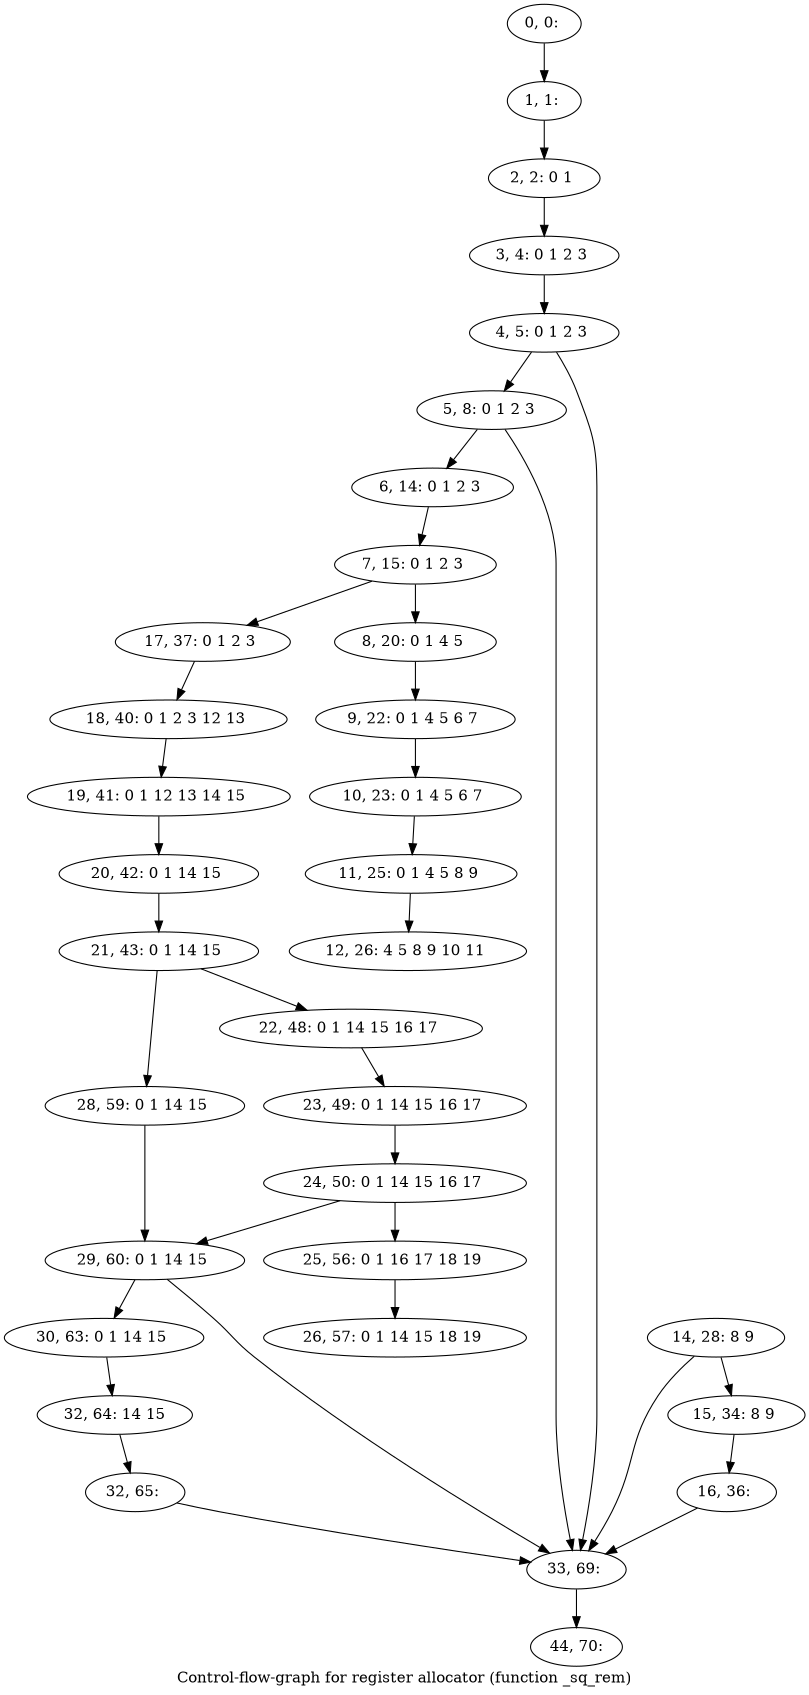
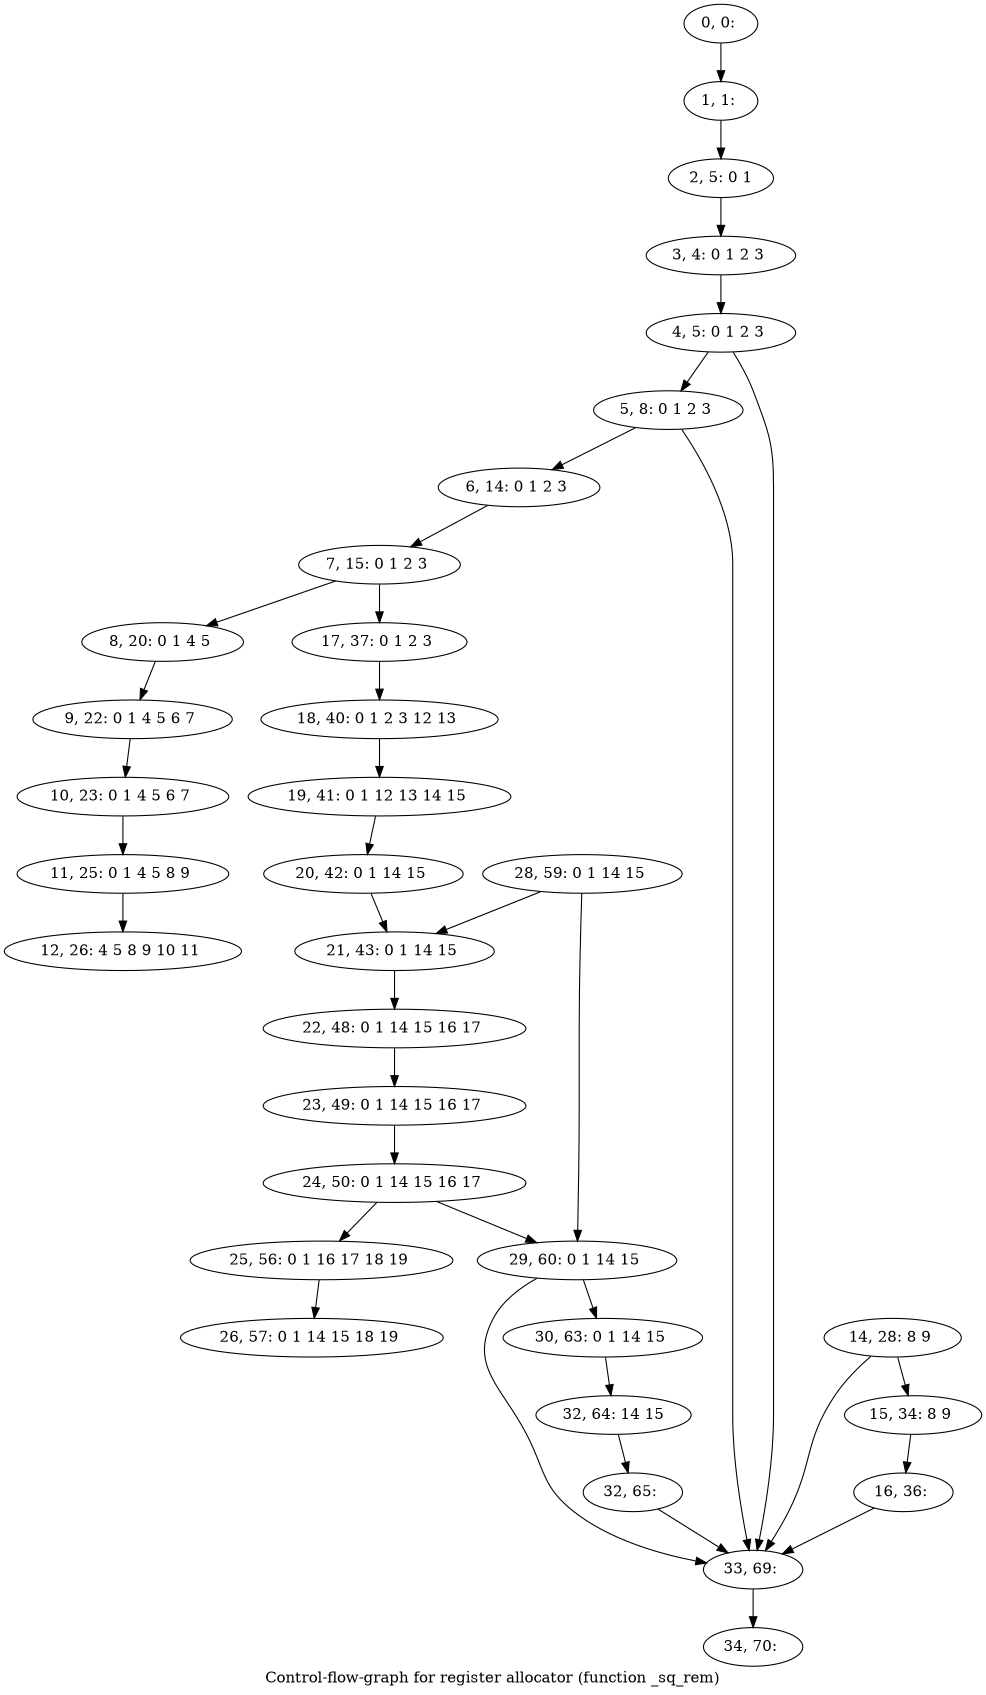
(544, 178) -> (721, 178)
(152, 1023) -> (494, 911)
(576, 1647) -> (753, 1647)
